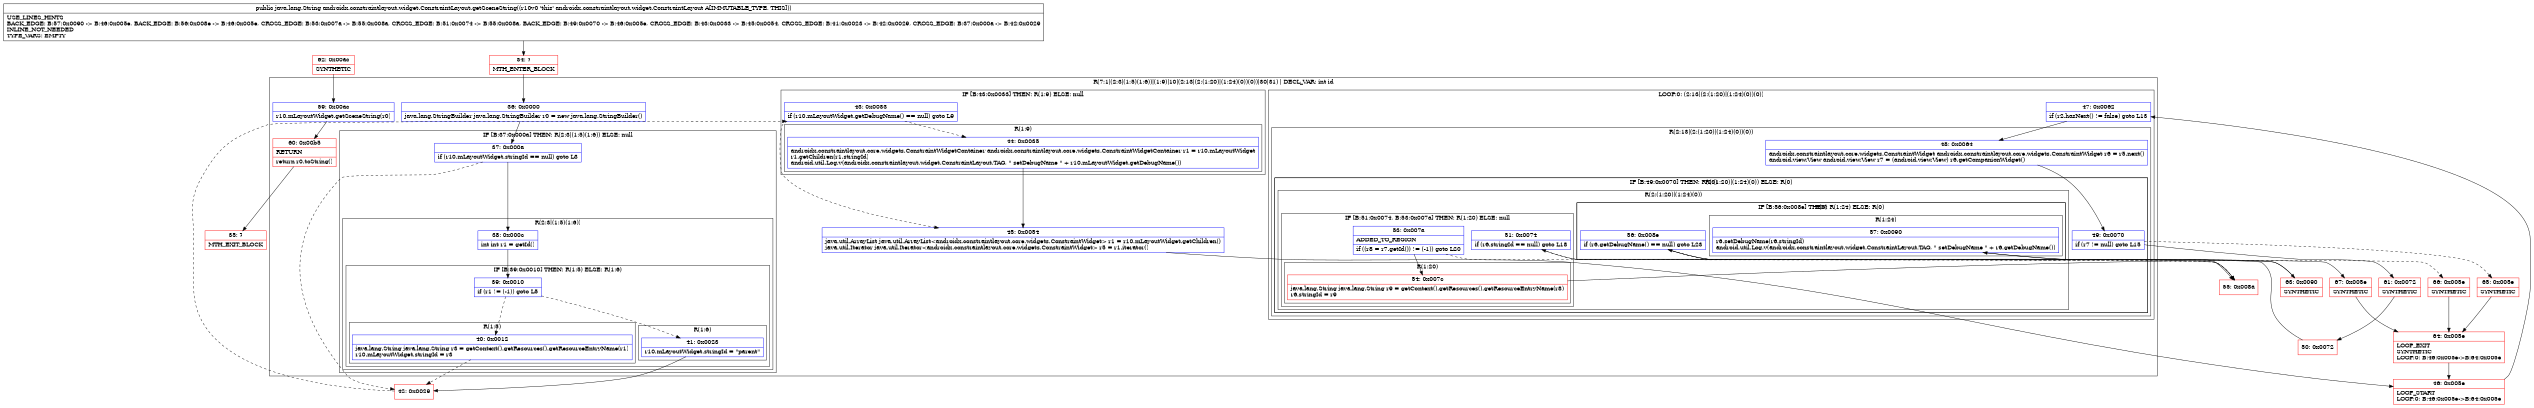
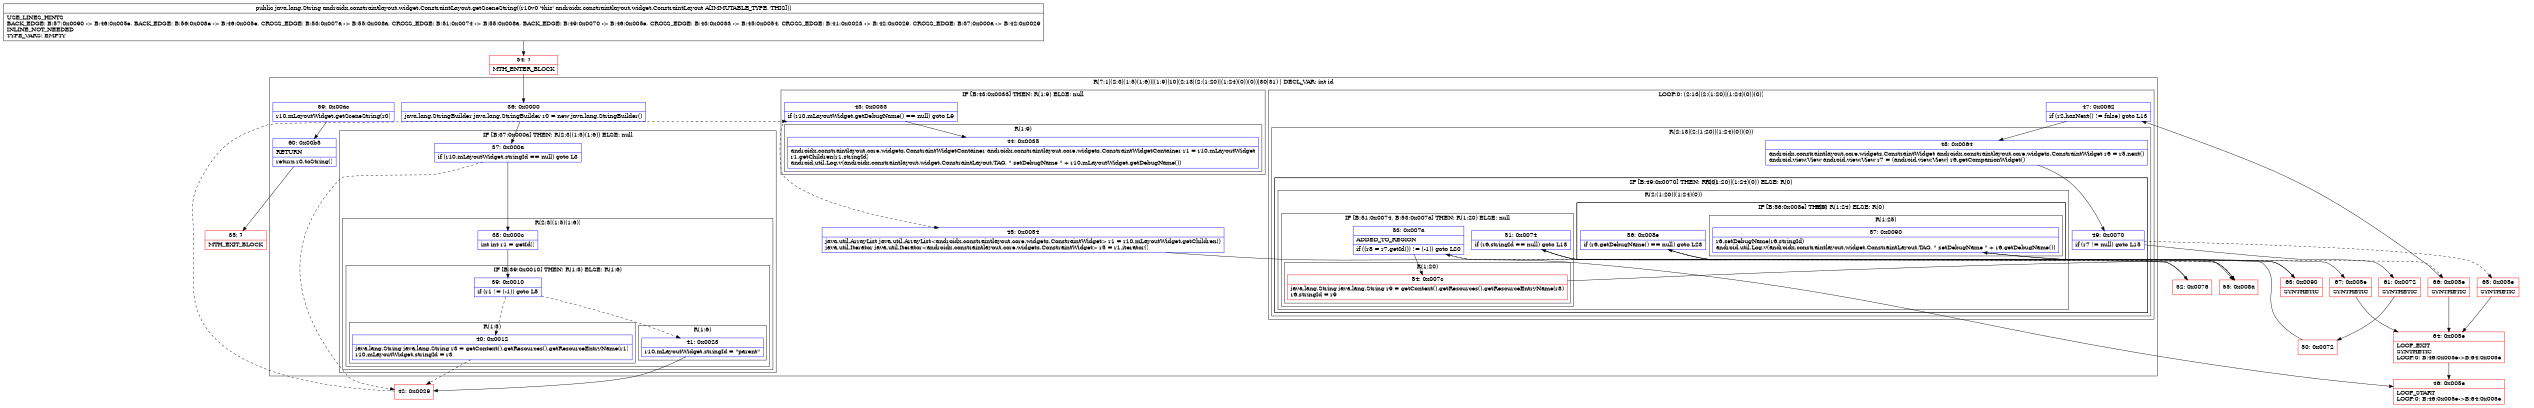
(334, 65) -> none
(933, 129) -> (933, 129)
(304, 153) -> (304, 153)
(2428, 166) -> (2302, 185)
(1023, 196) -> none
(1886, 220) -> (1886, 220)
none -> (2192, 287)
